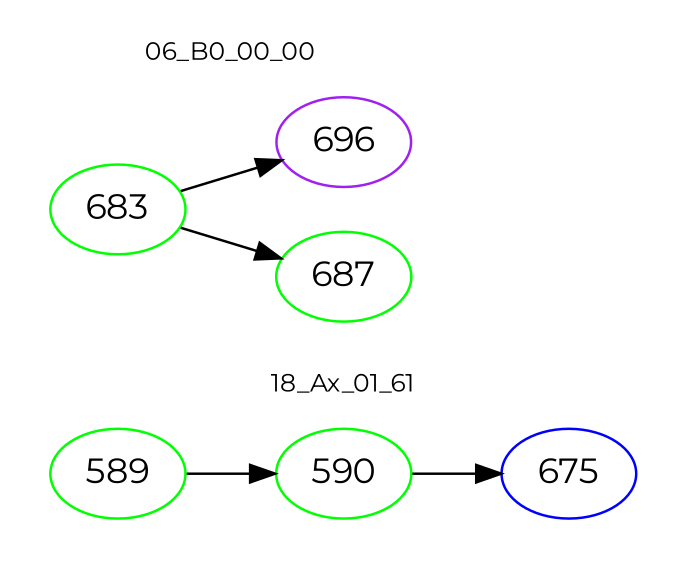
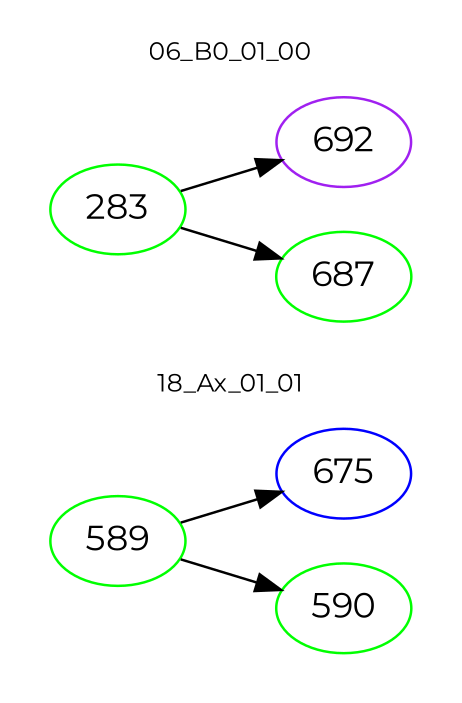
(231, 54) -> (231, 54)
(344, 142) -> (344, 142)
(118, 209) -> (118, 209)
(343, 385) -> (231, 385)
(444, 474) -> (219, 511)
